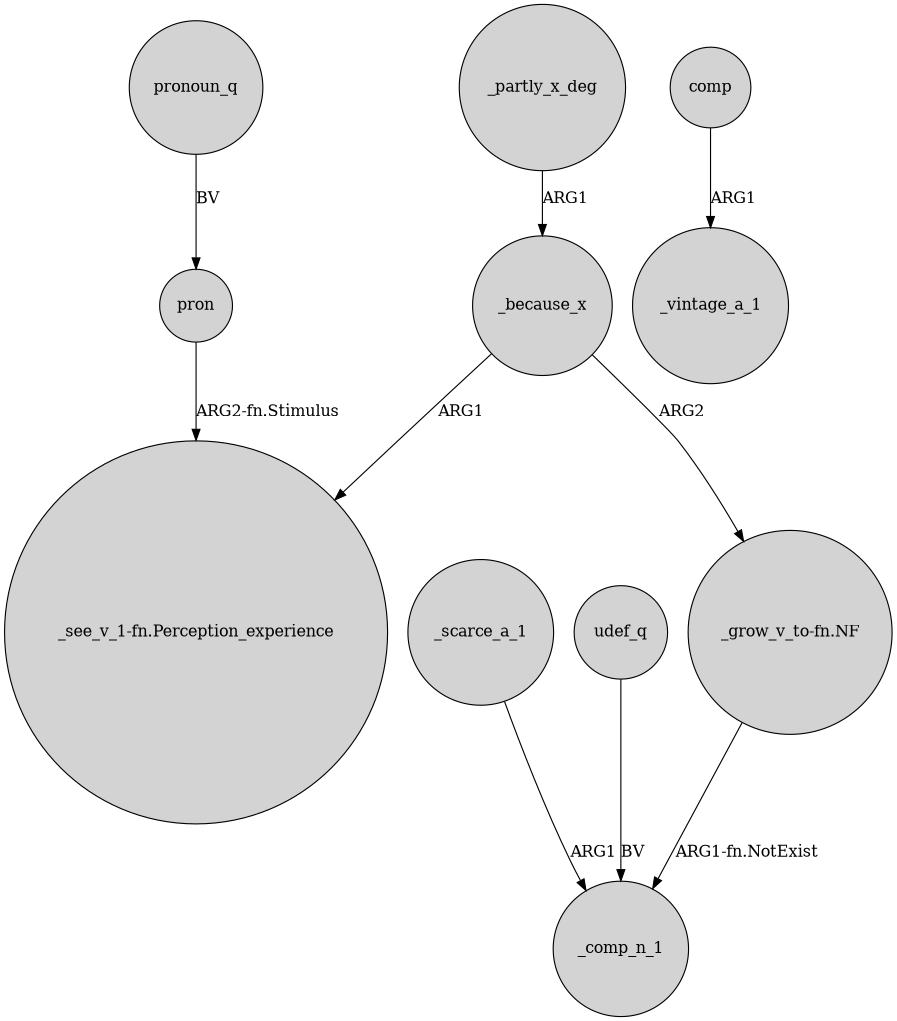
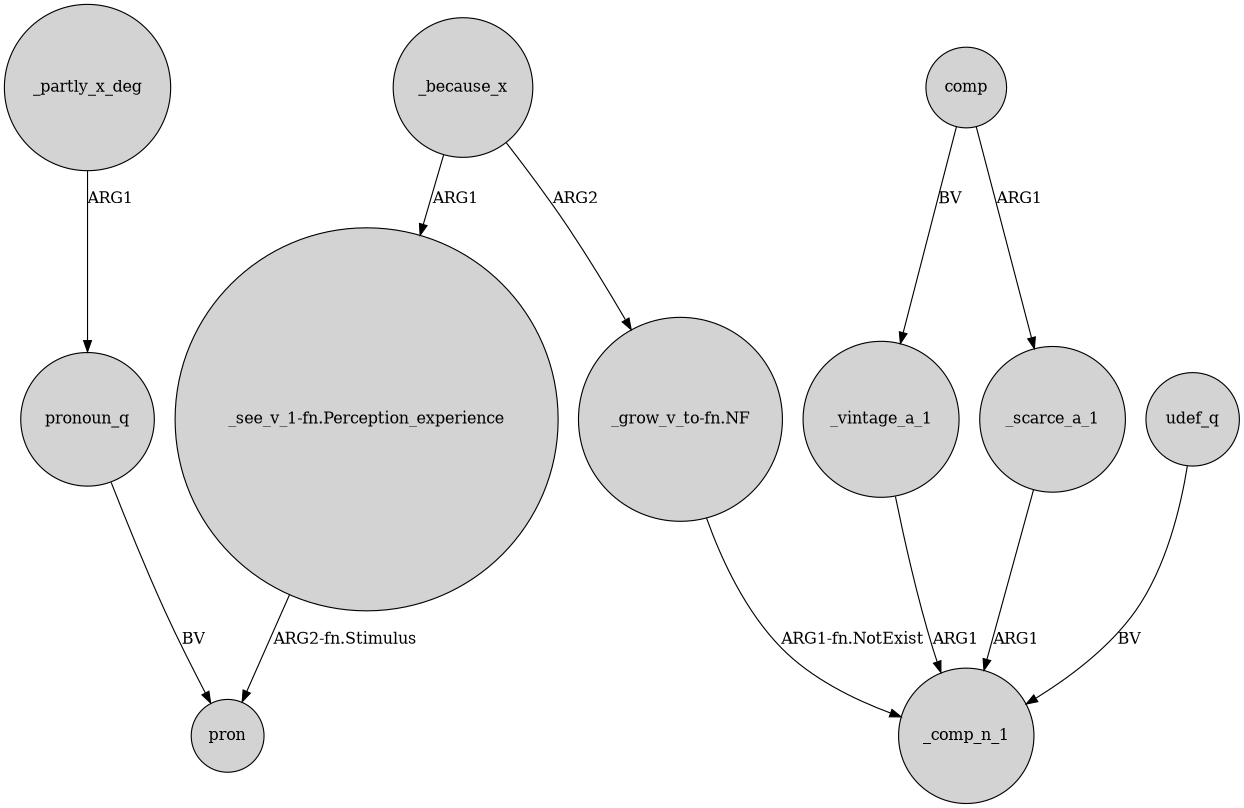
(542, 197) -> (88, 256)
(734, 199) -> (950, 199)
none -> (1004, 232)
(196, 386) -> (268, 643)
none -> (914, 580)
